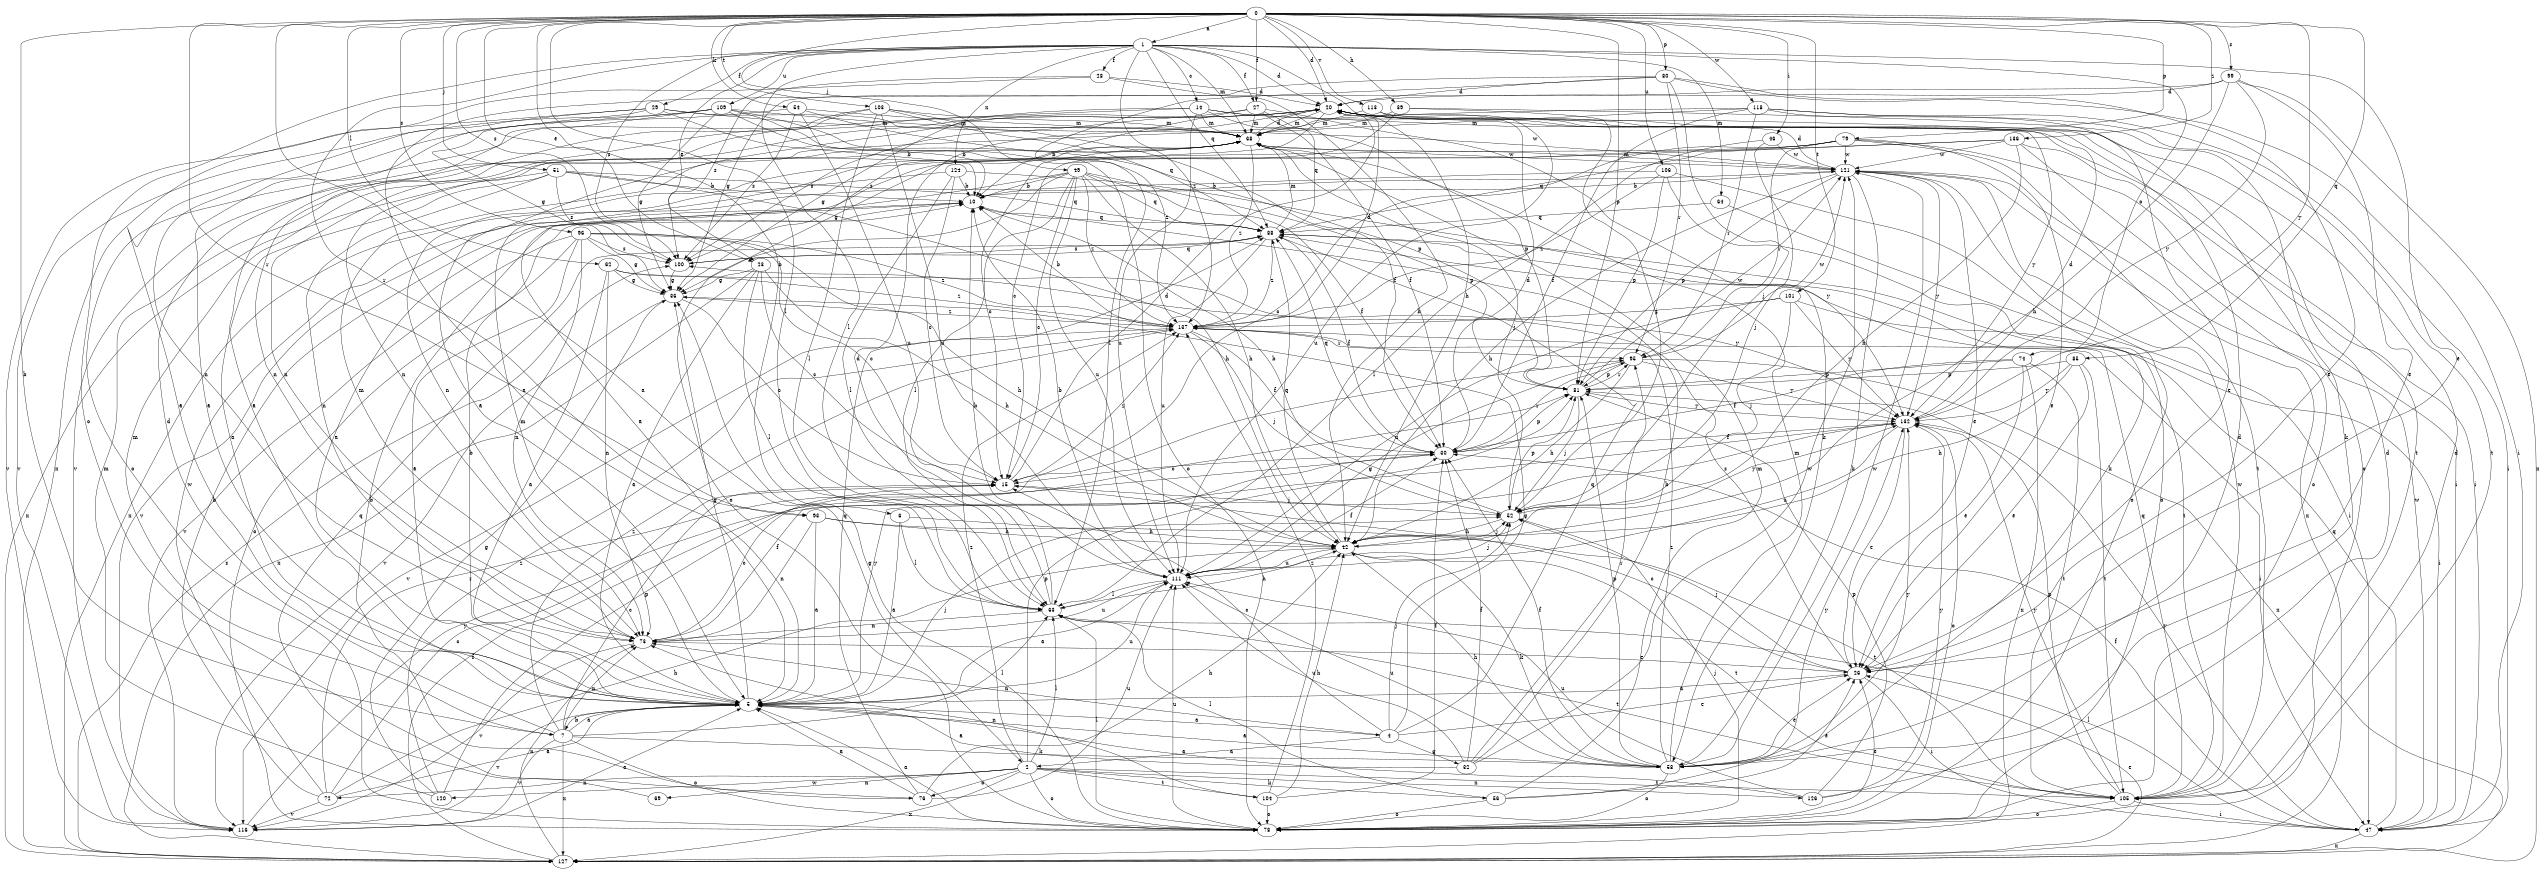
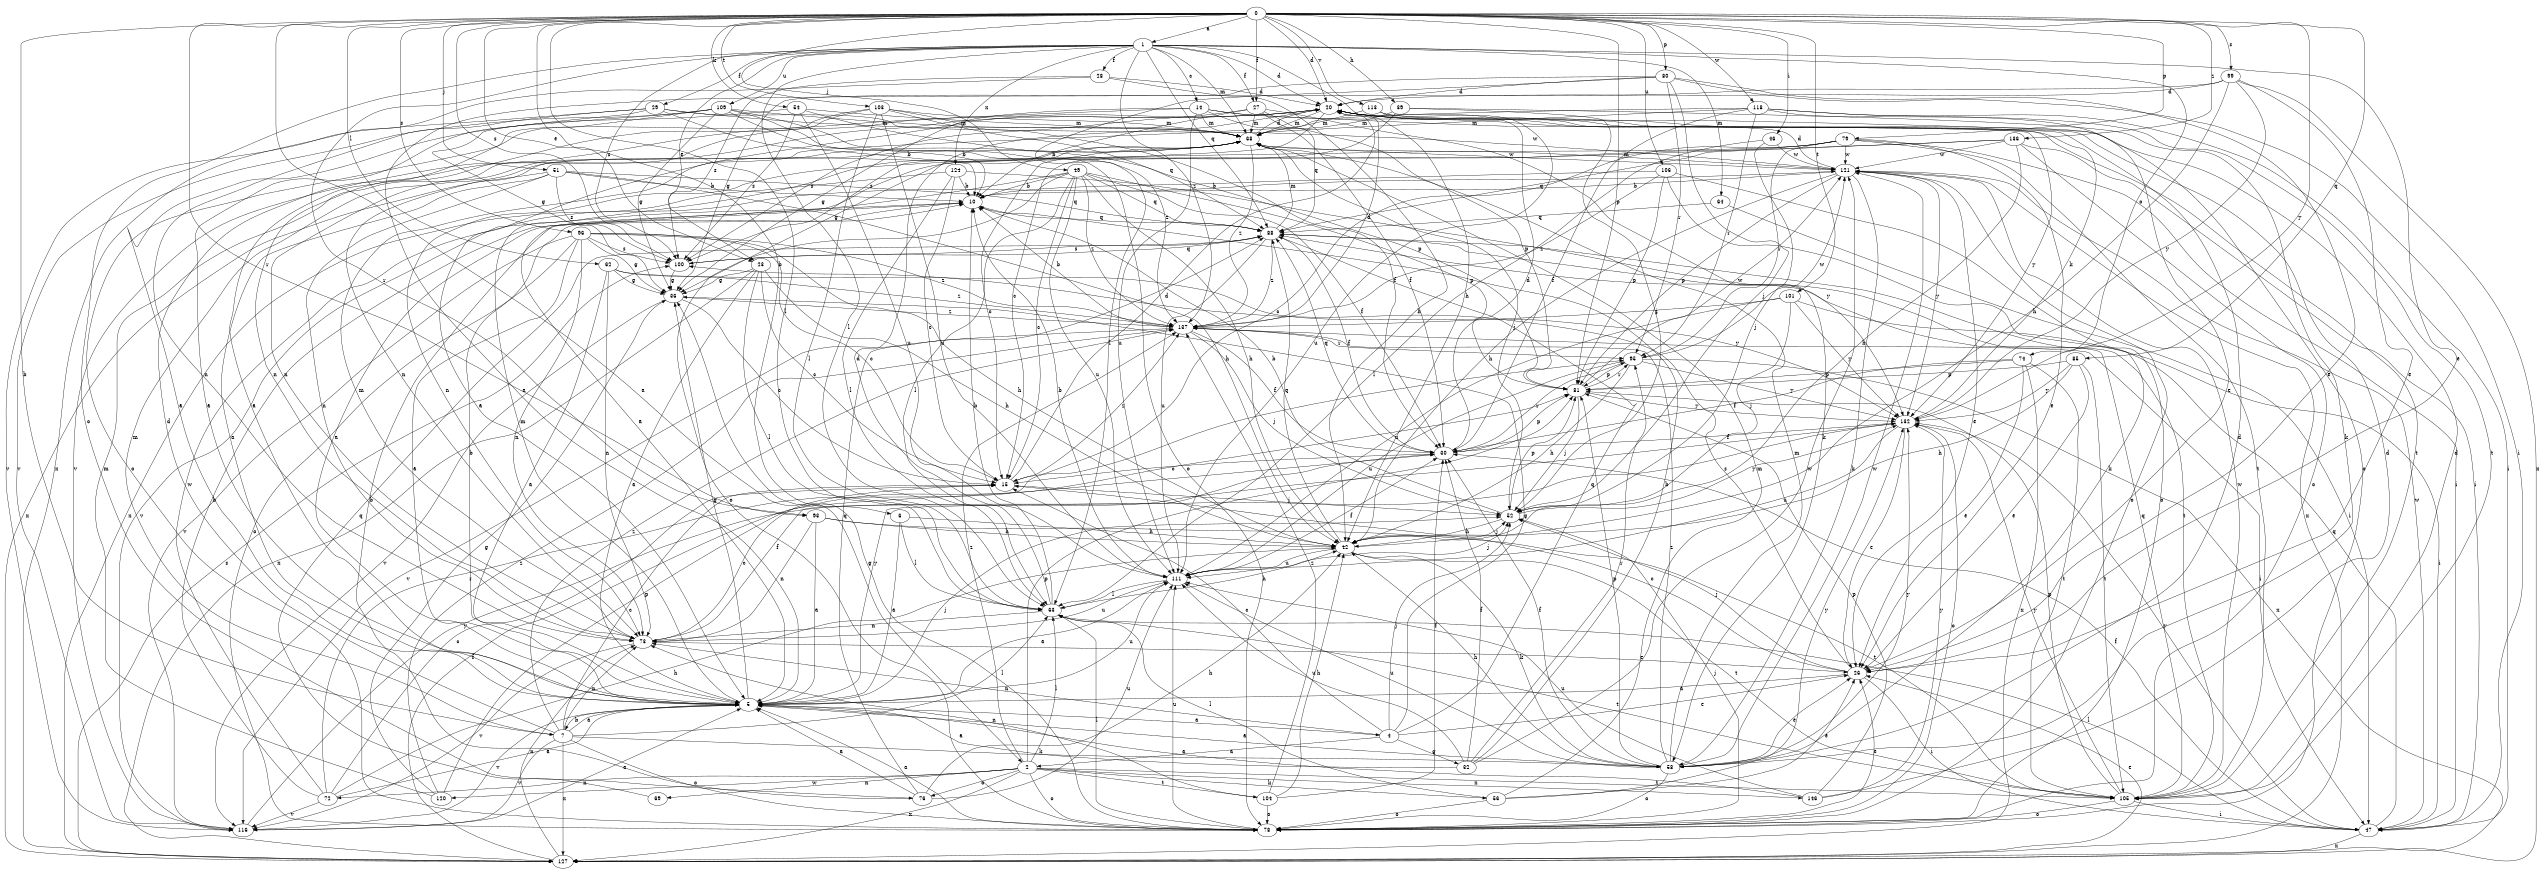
(2071, 265) -> (2071, 265)
(1370, 469) -> (1370, 469)
(1812, 799) -> (1812, 799)
